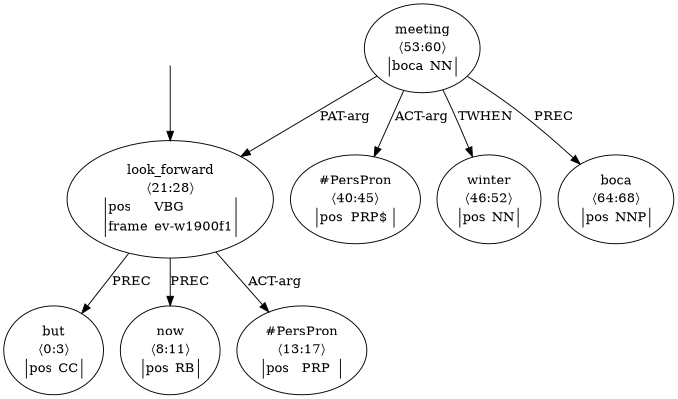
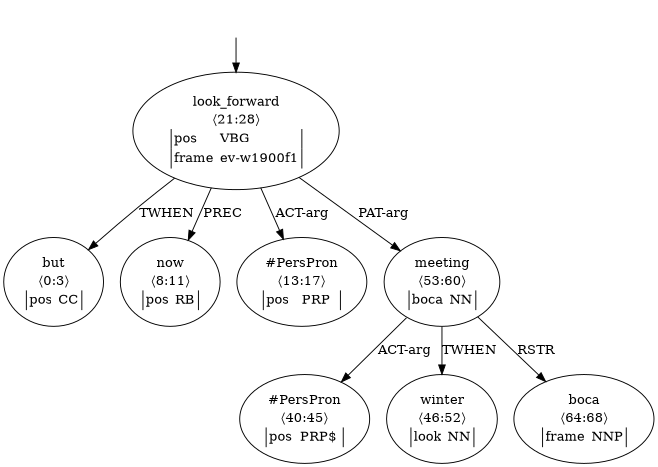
(313, 114) -> (346, 211)
(554, 117) -> (536, 350)
(474, 217) -> (428, 437)
(598, 217) -> (566, 437)
(132, 282) -> (166, 213)
